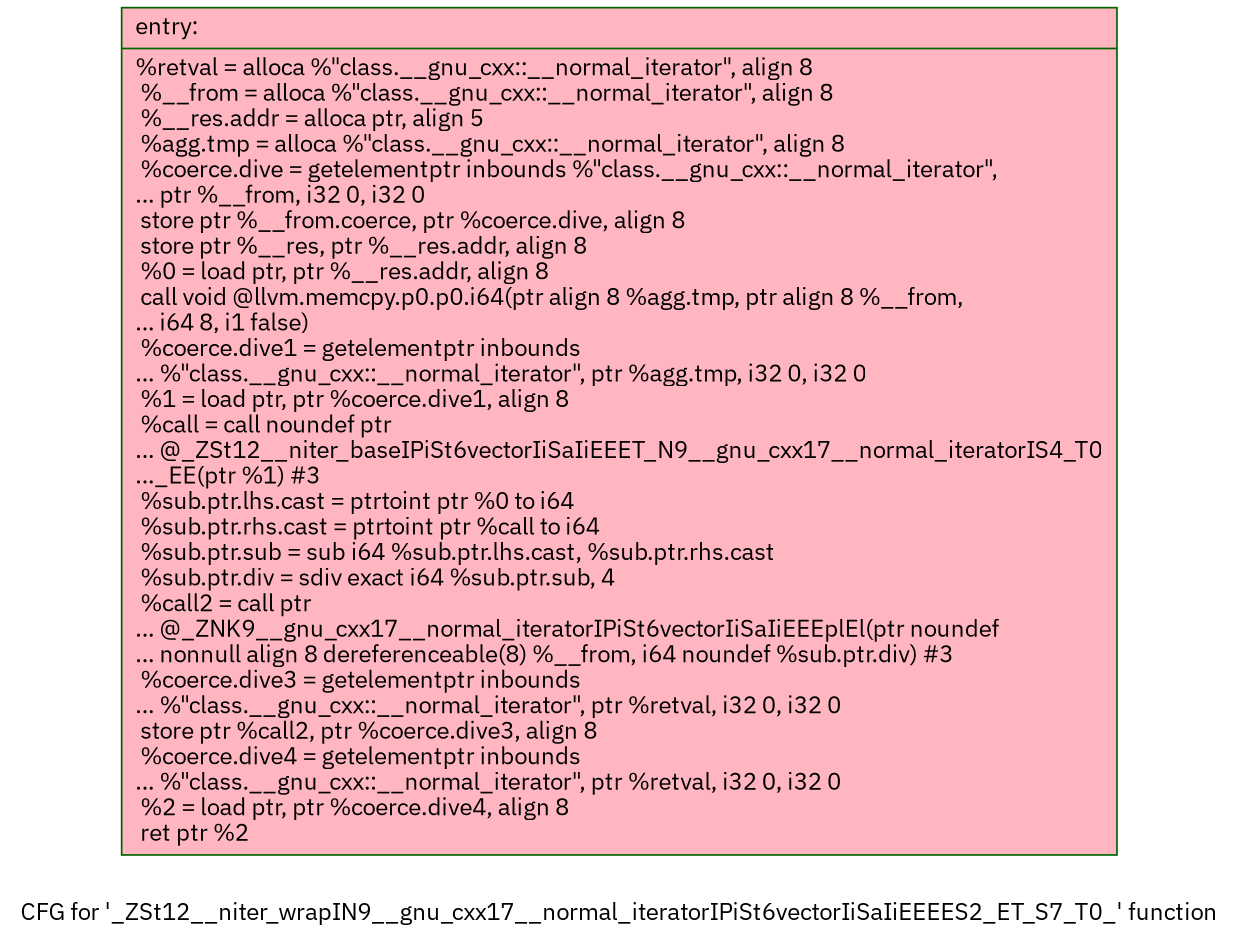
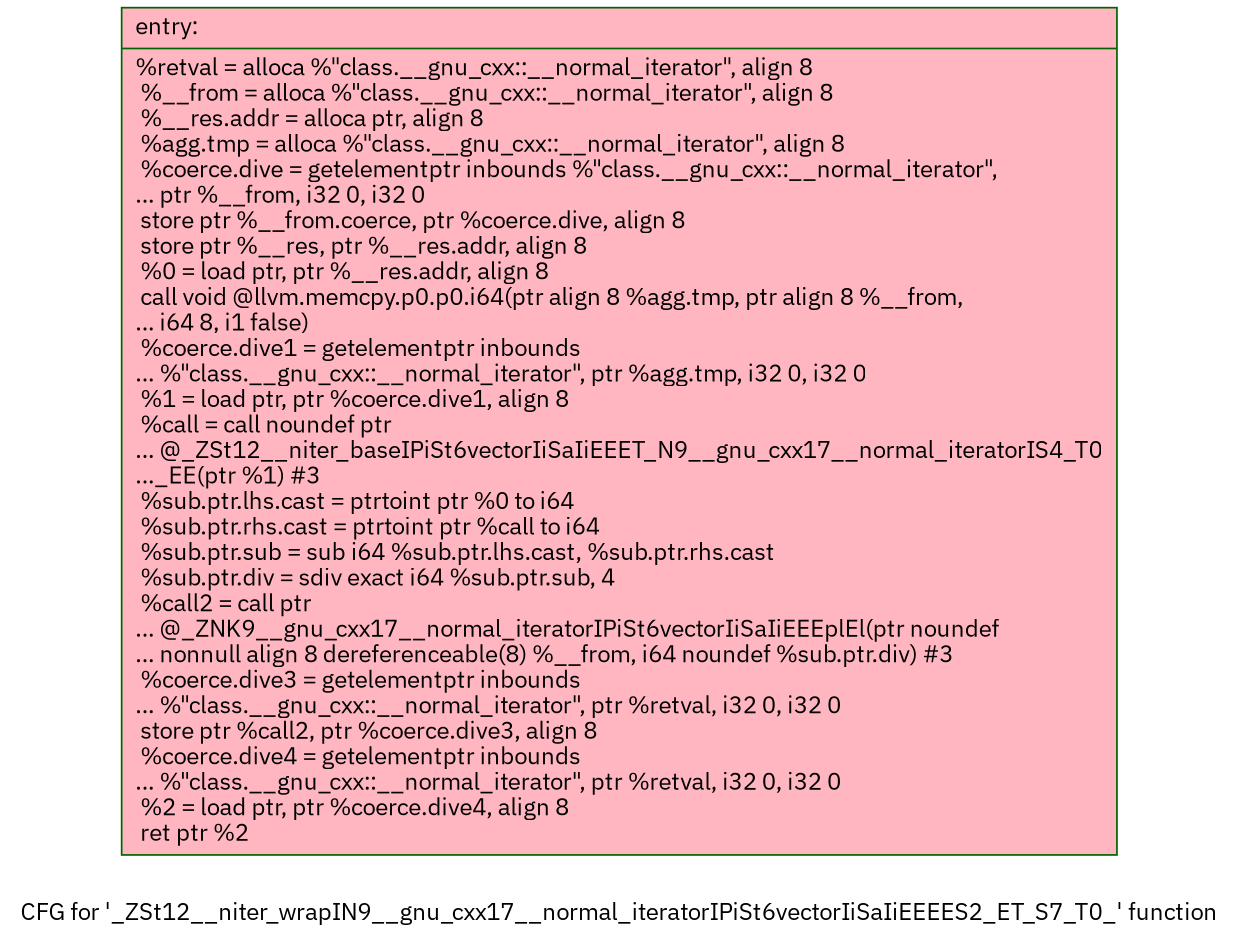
(310, 119) -> (310, 119)
